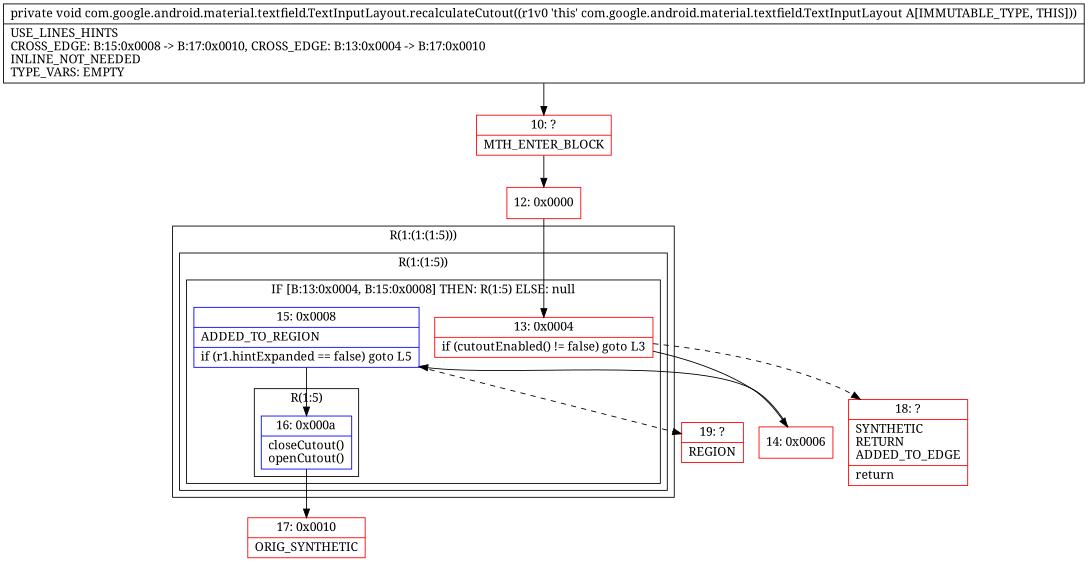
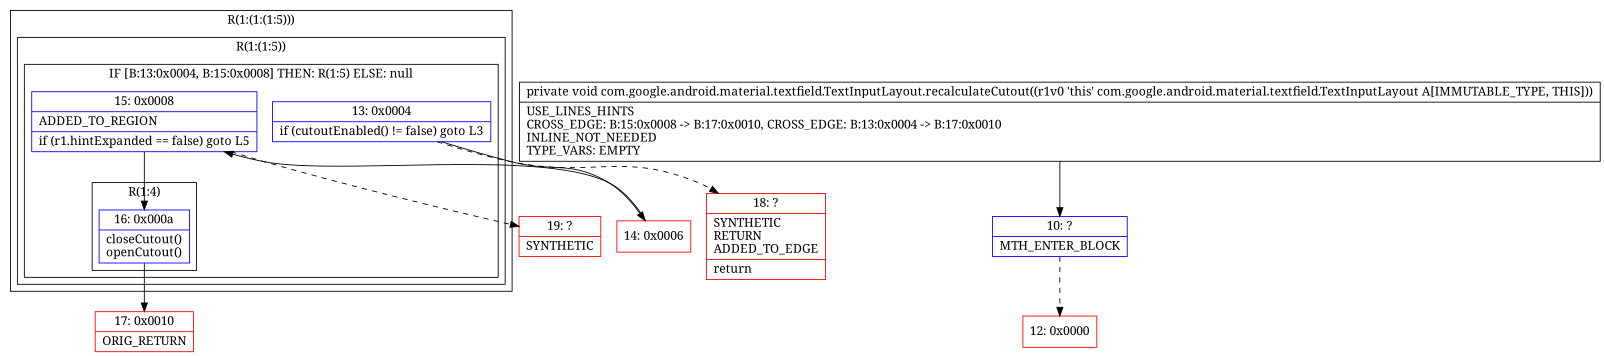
(544, 135) -> (1060, 236)
(544, 167) -> (1060, 282)
(544, 264) -> none
(544, 337) -> (382, 122)
(306, 399) -> (144, 193)
(713, 452) -> (560, 246)
(306, 547) -> (144, 341)
